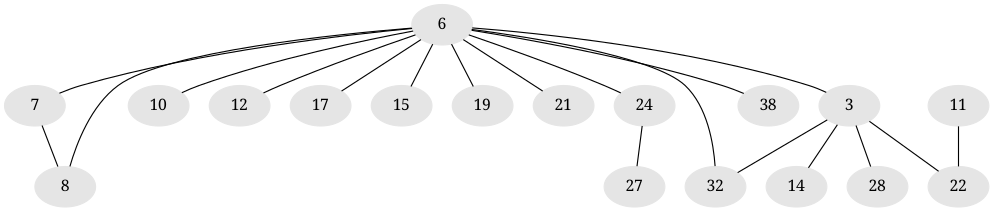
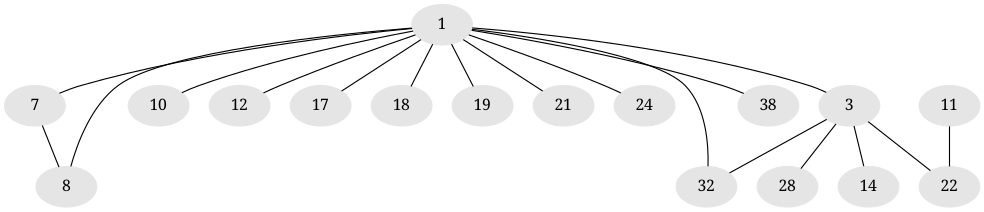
(442, 25) -> (442, 25)
(402, 106) -> (402, 106)
(634, 187) -> none
